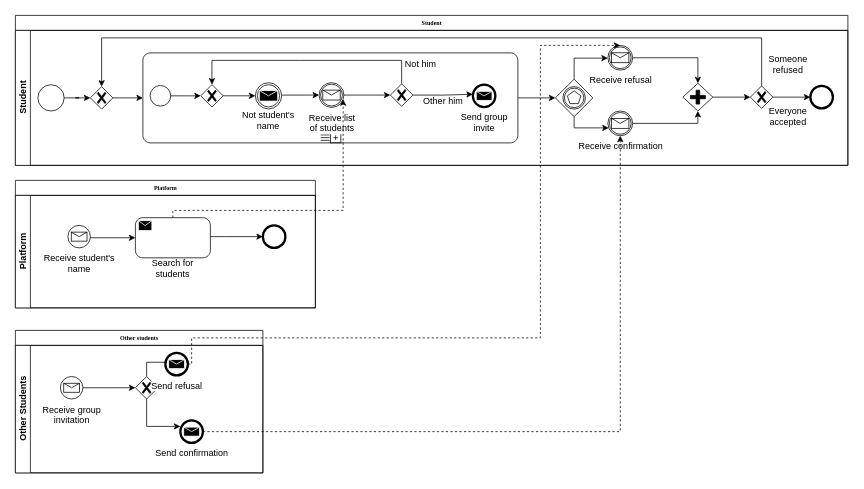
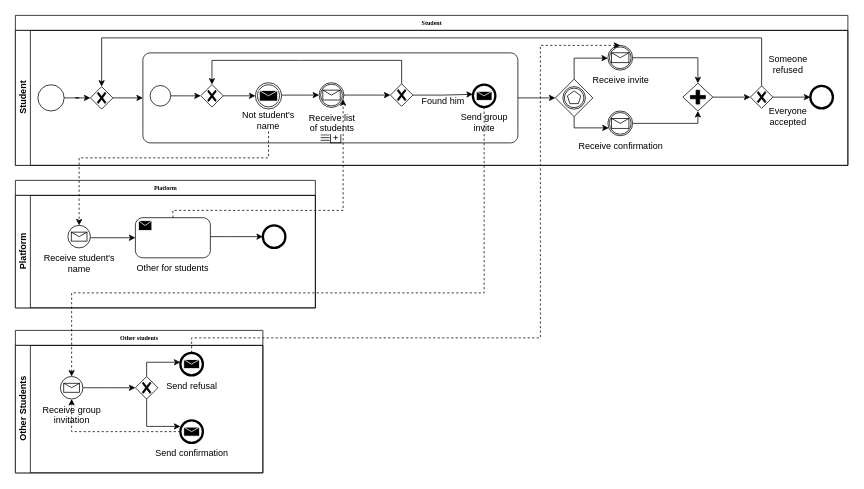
(421, 64) -> none
(621, 81) -> (621, 81)
(443, 102) -> (443, 102)
none -> (269, 144)
(173, 268) -> (173, 268)
none -> (72, 331)
(177, 364) -> (192, 364)
(557, 432) -> (113, 432)
